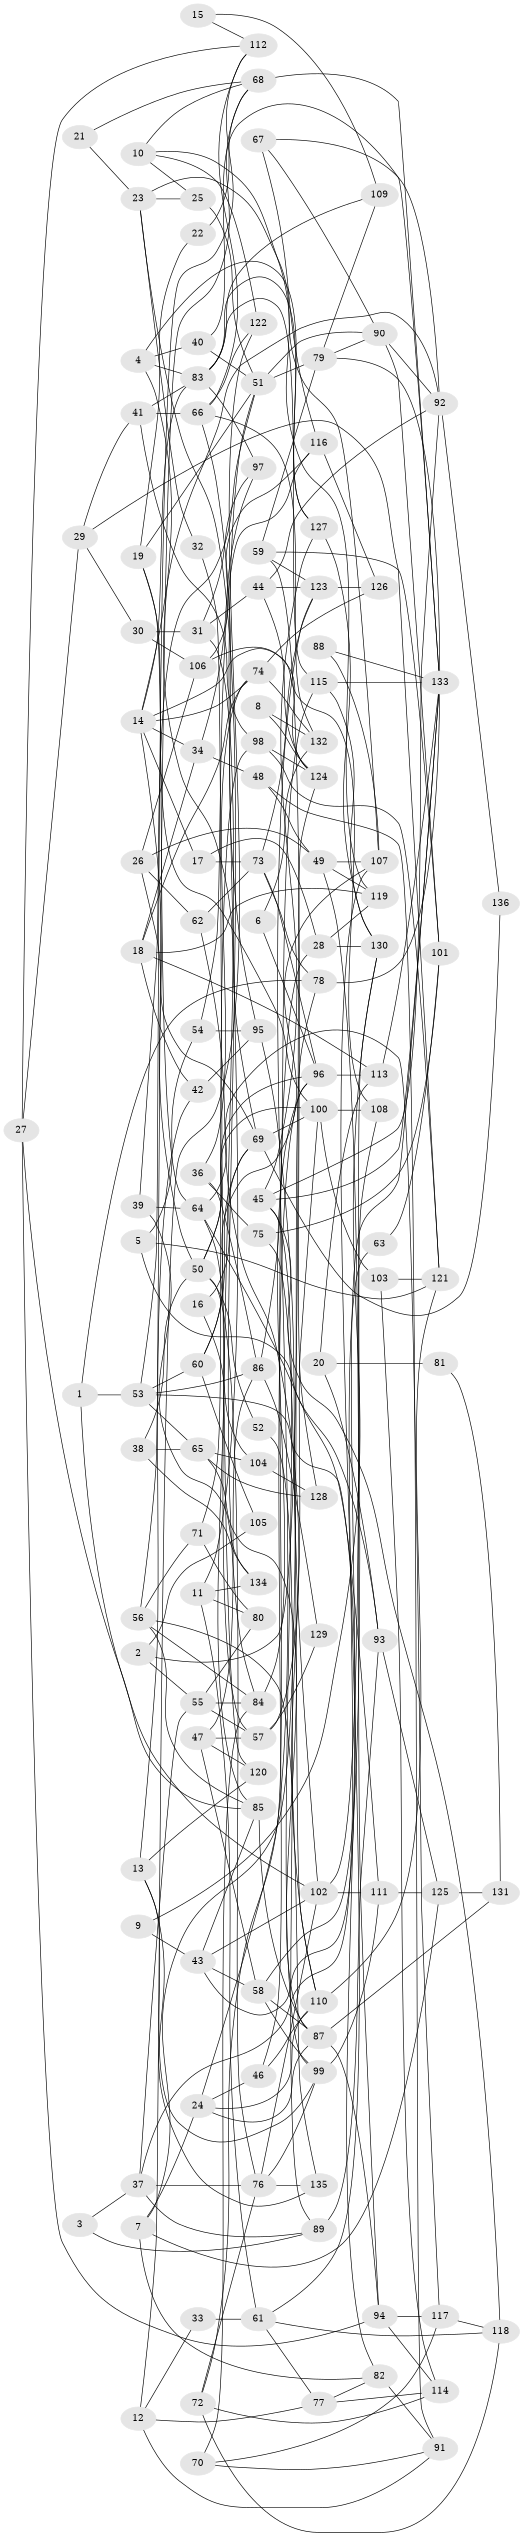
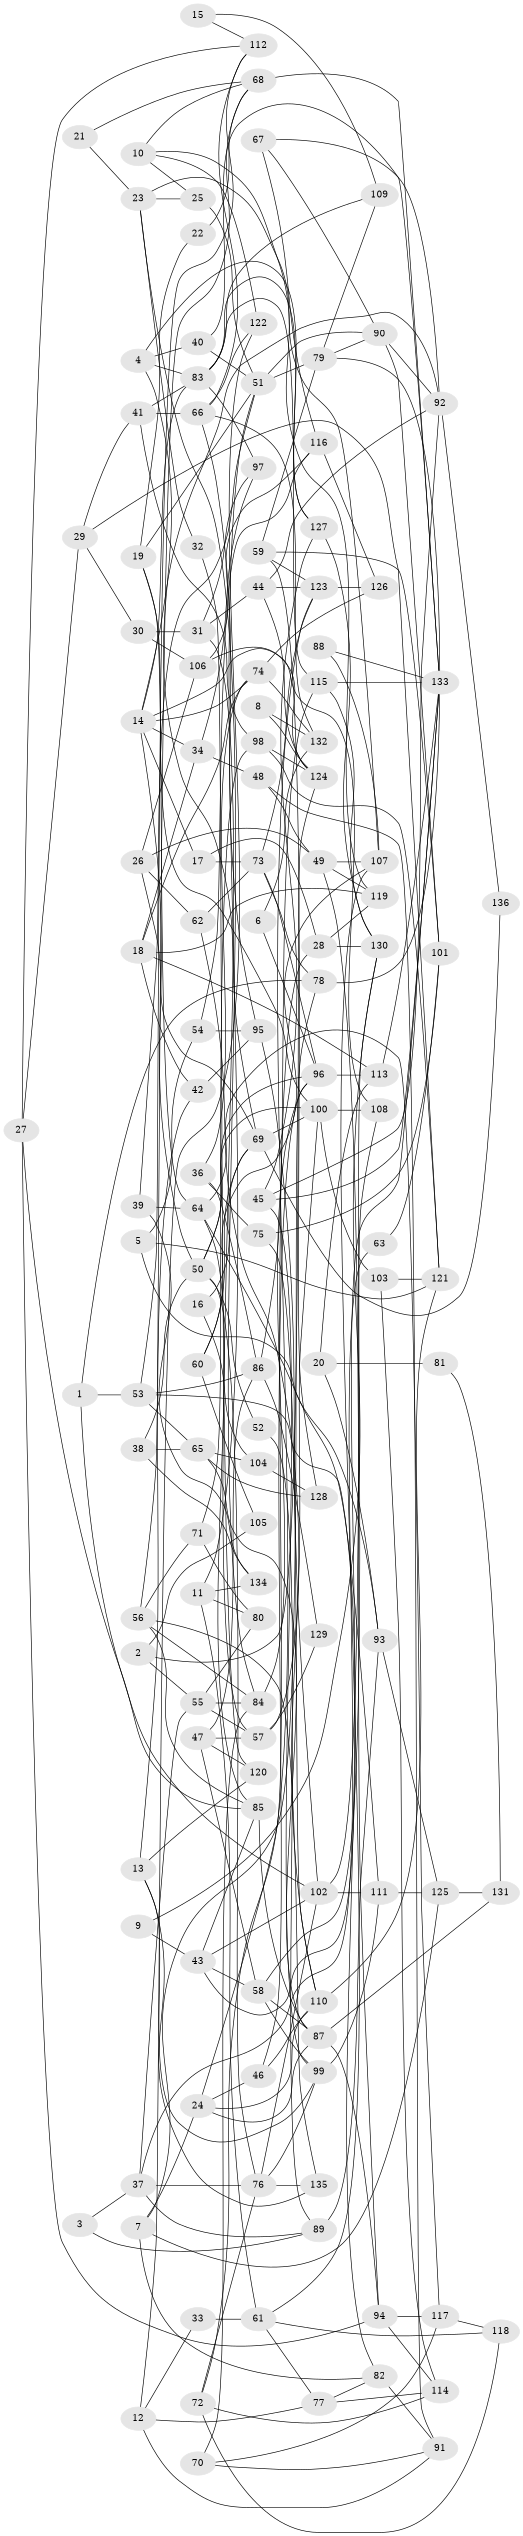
(171, 1378) -> none
(433, 1748) -> none
